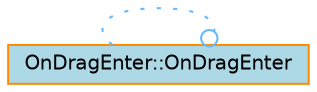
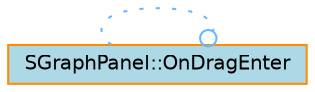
(158, 64) -> (157, 64)
